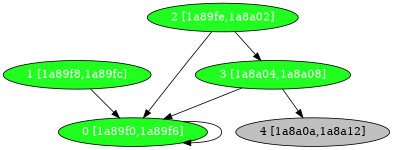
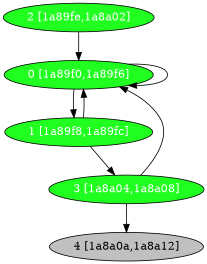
(245, 43) -> (100, 158)
none -> (73, 100)
